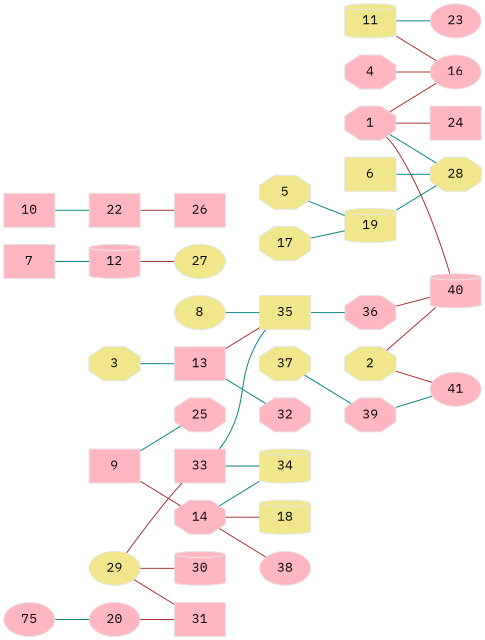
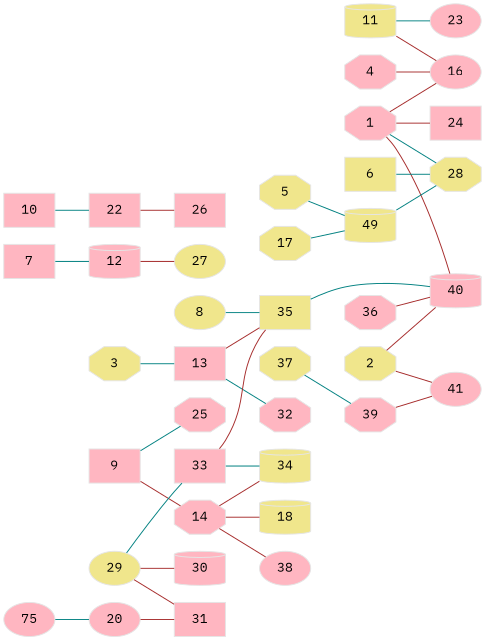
(370, 225) -> (370, 225)
(328, 313) -> (369, 284)
(241, 396) -> (241, 396)
(414, 402) -> (414, 402)
(239, 494) -> (239, 494)
(153, 517) -> (153, 517)
